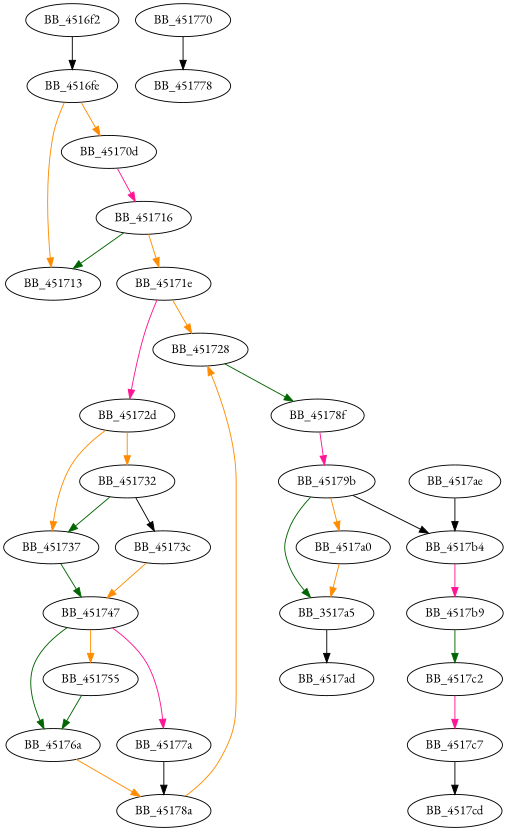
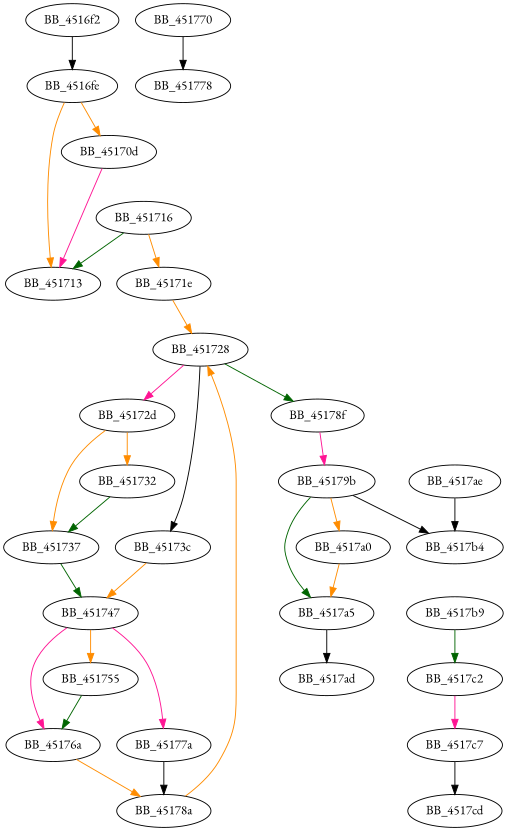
(124, 181) -> (83, 213)
(142, 344) -> (167, 379)
(143, 510) -> (193, 446)
(455, 576) -> none
(327, 613) -> (327, 613)
(33, 668) -> (33, 668)
